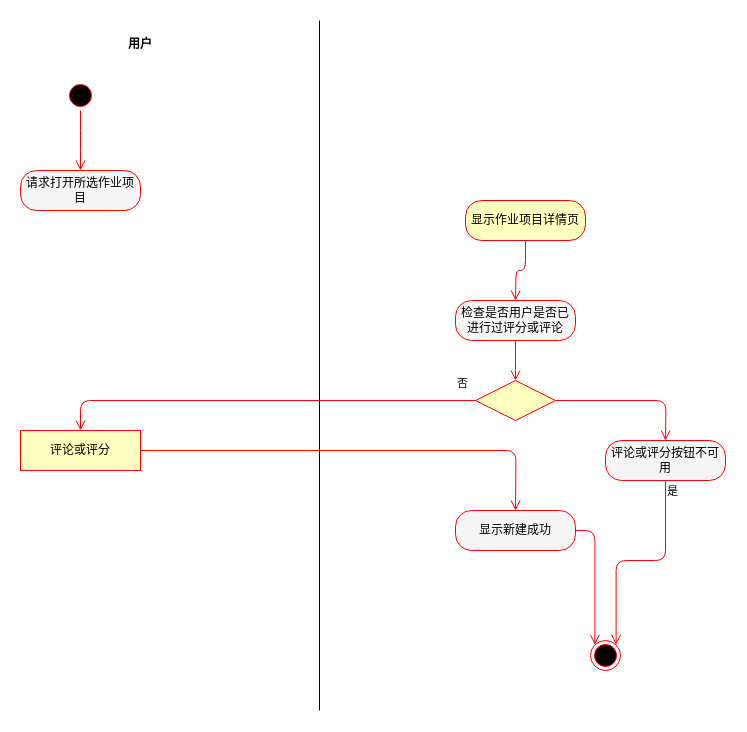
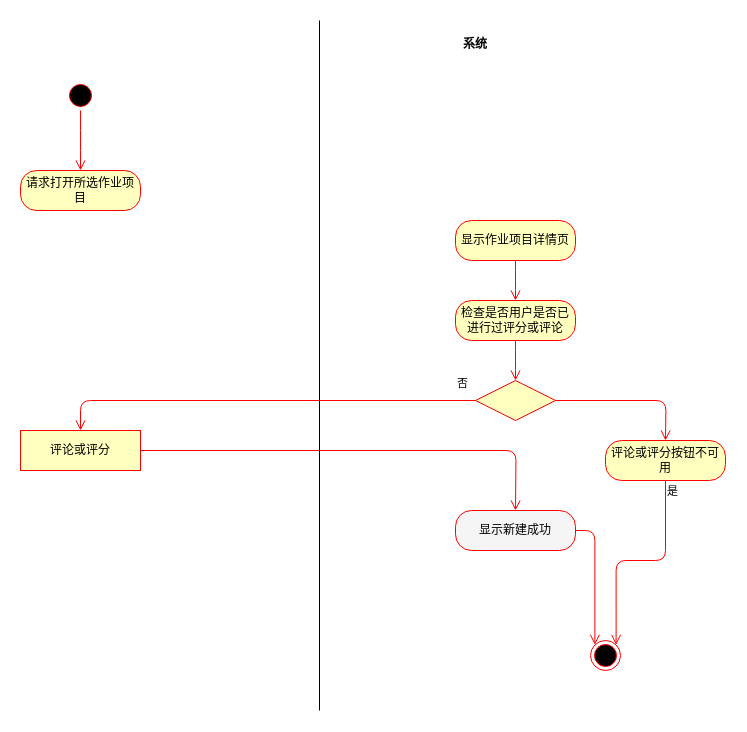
(141, 44) -> none
none -> (476, 44)
(81, 191) -> (81, 191)
(526, 221) -> (516, 241)
(516, 321) -> (516, 321)
(666, 461) -> (666, 461)
